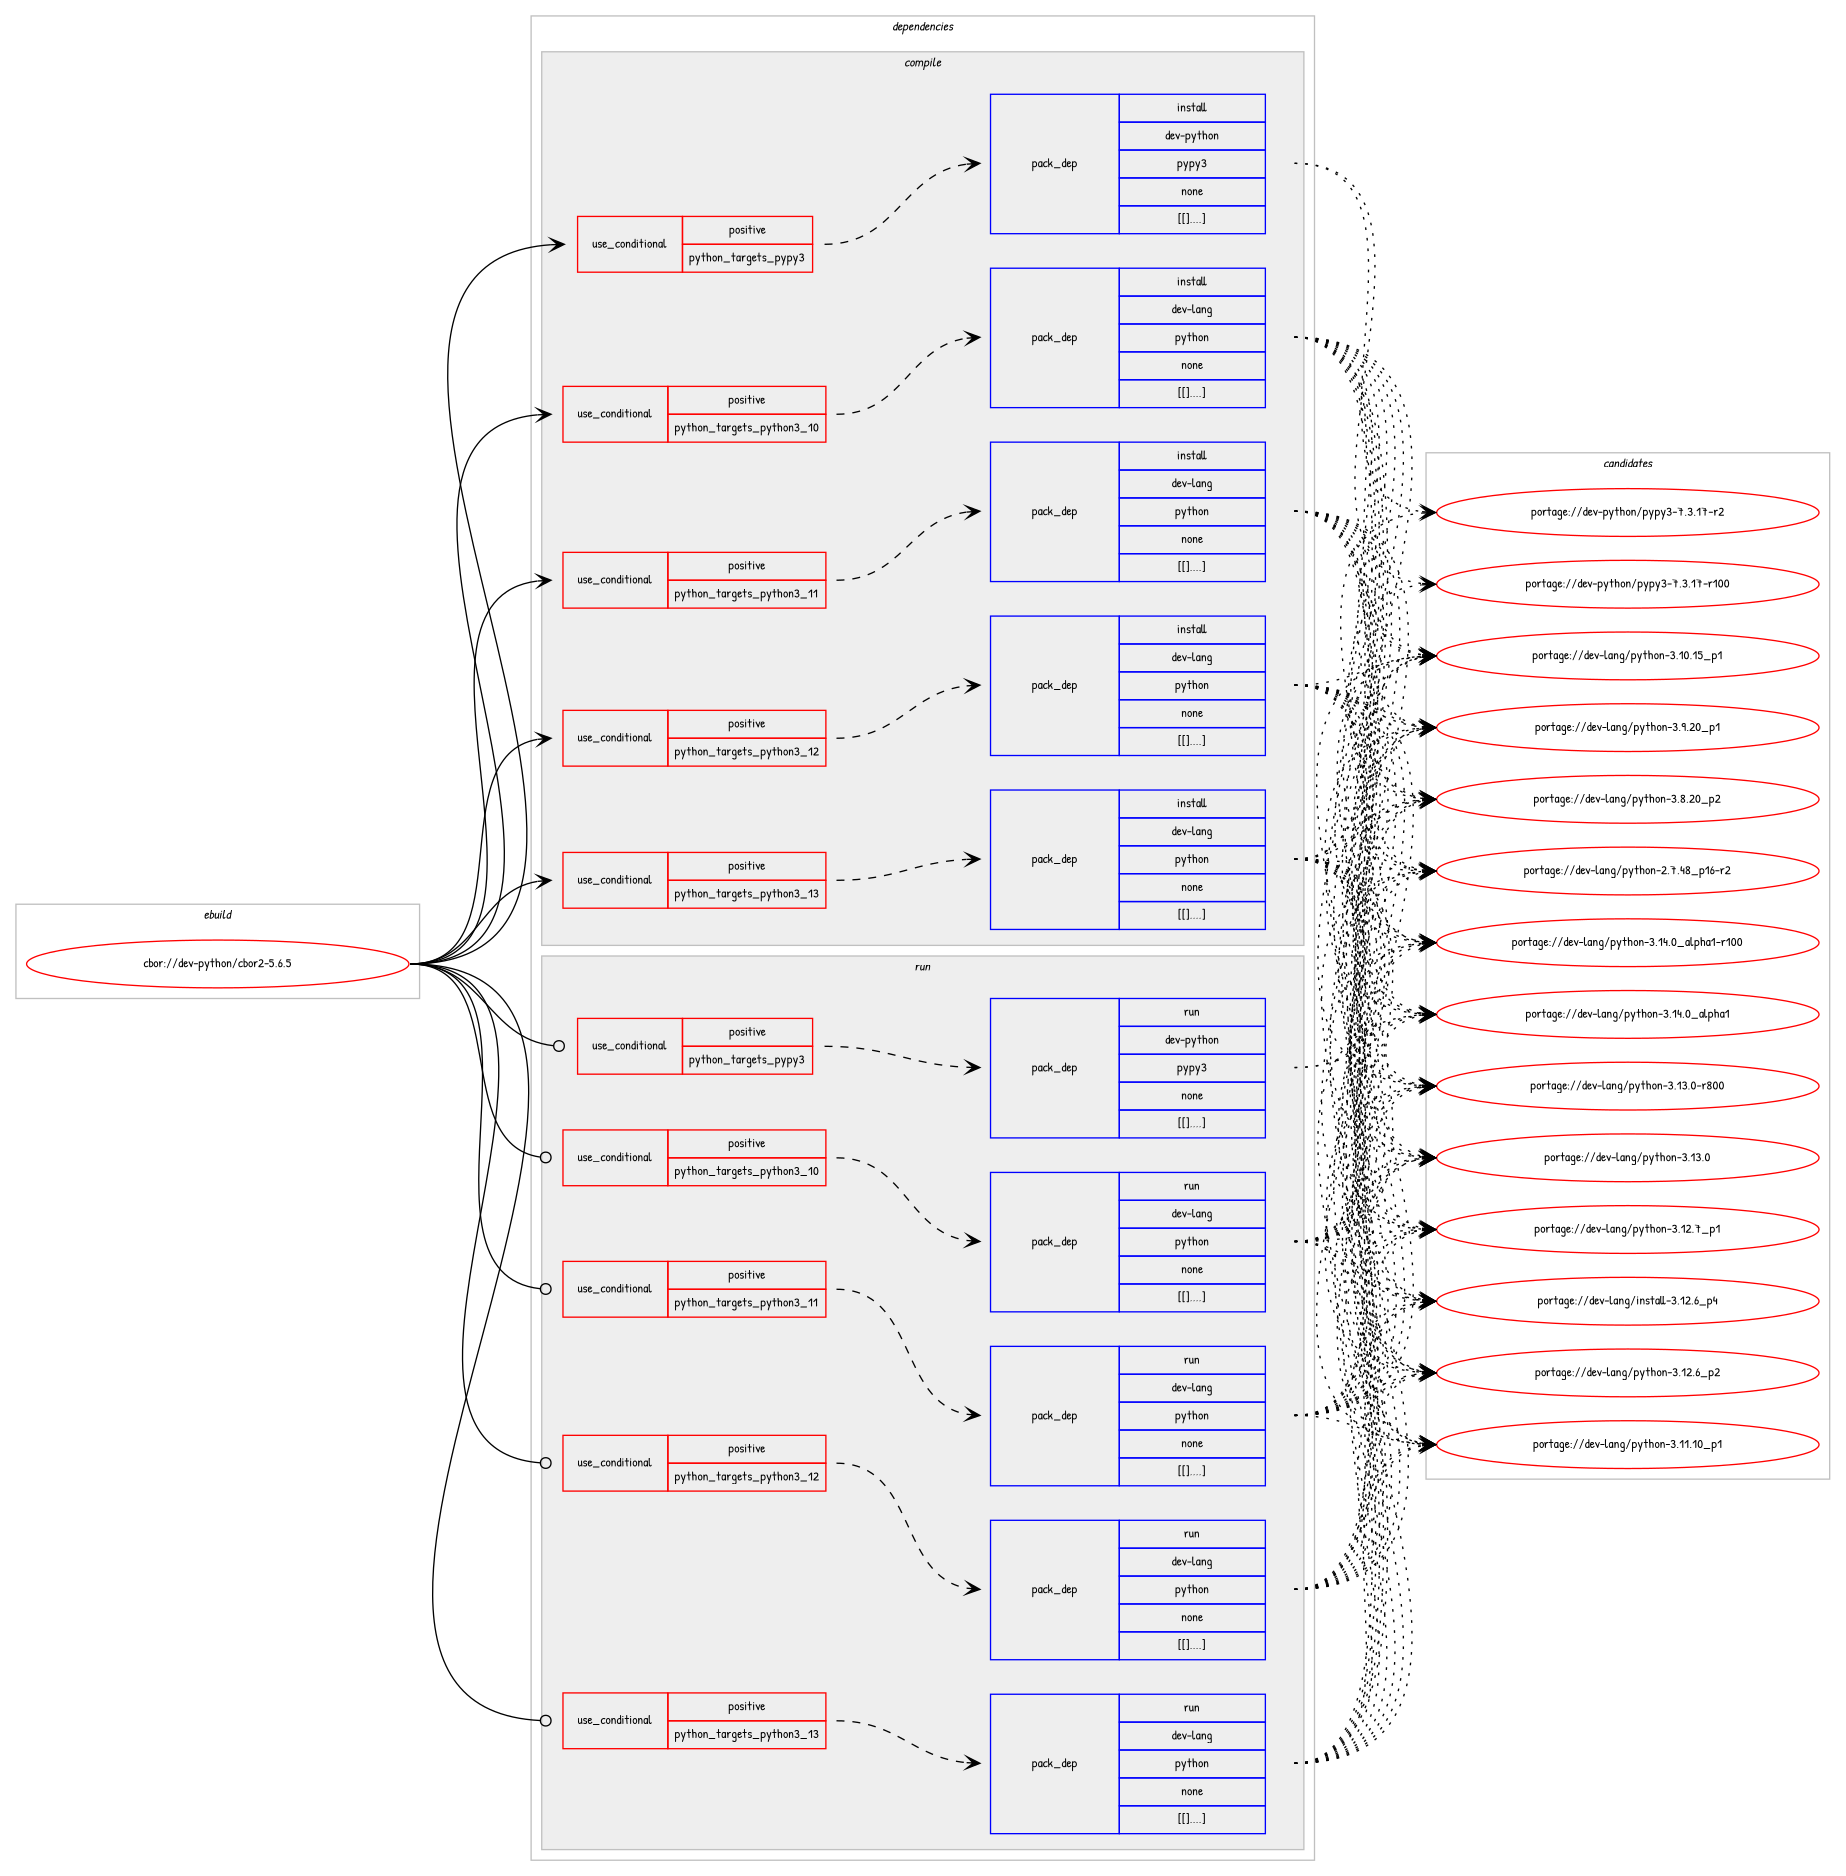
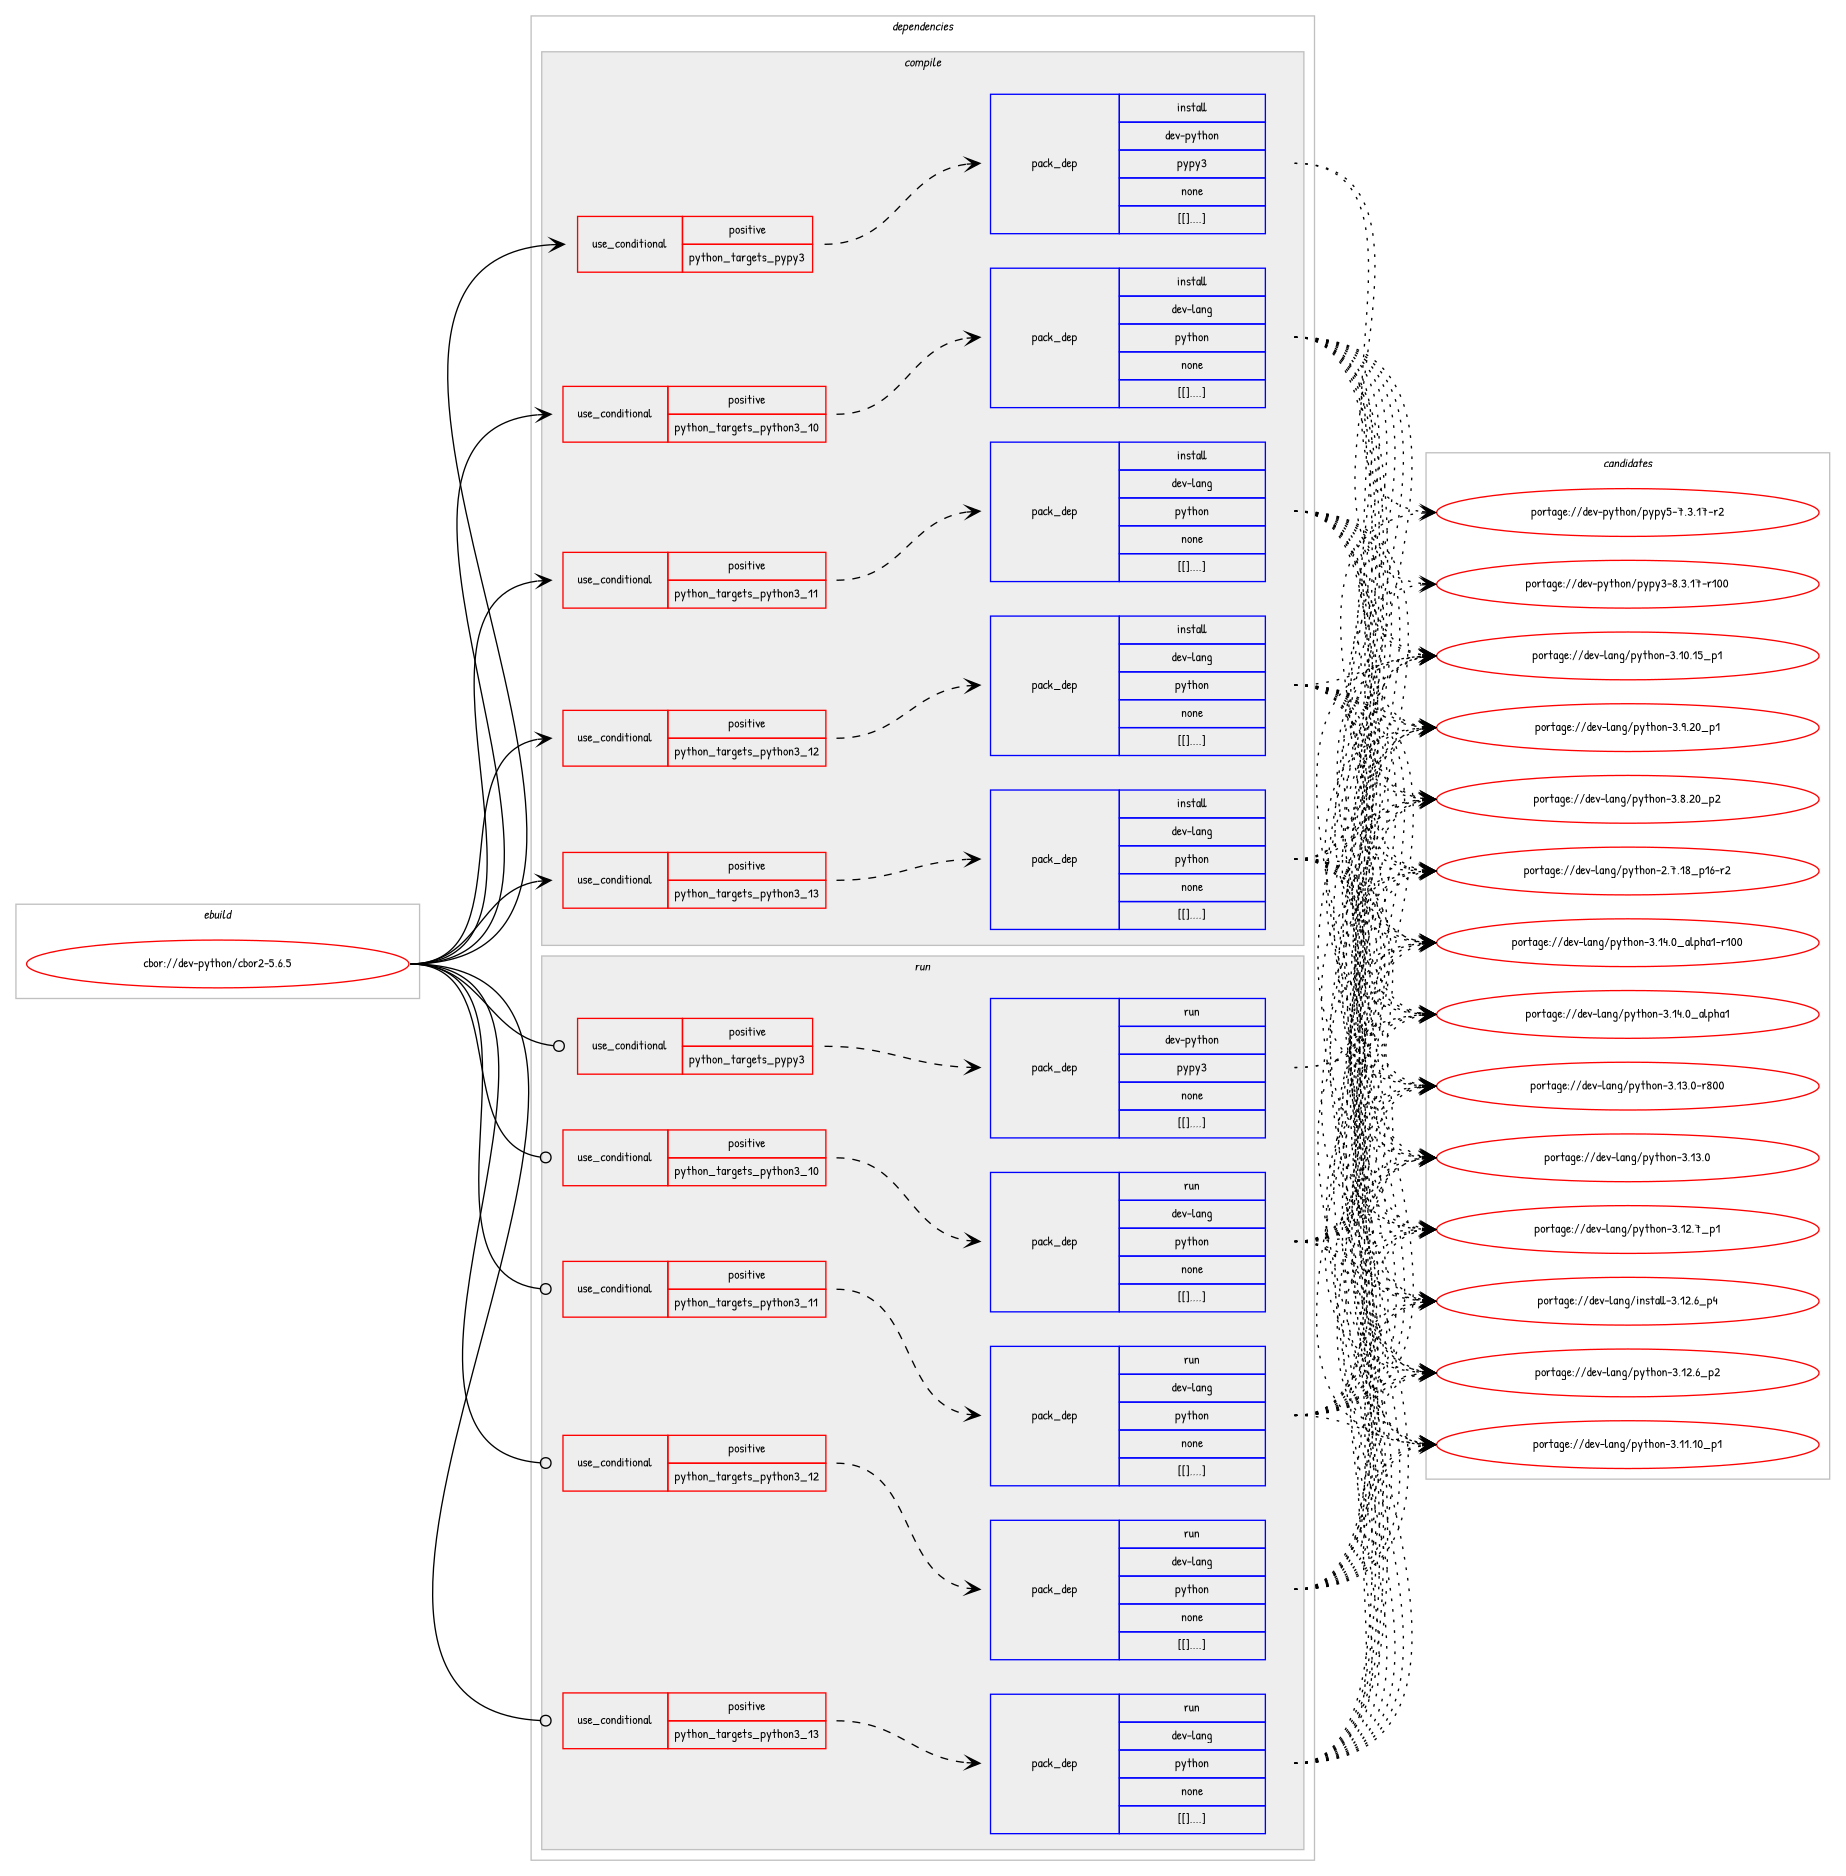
(1628, 513) -> (1628, 513)
(1628, 584) -> (1628, 584)
(1628, 871) -> (1628, 871)
